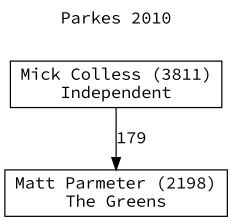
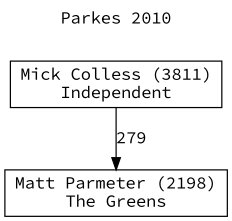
(131, 139) -> (131, 139)
